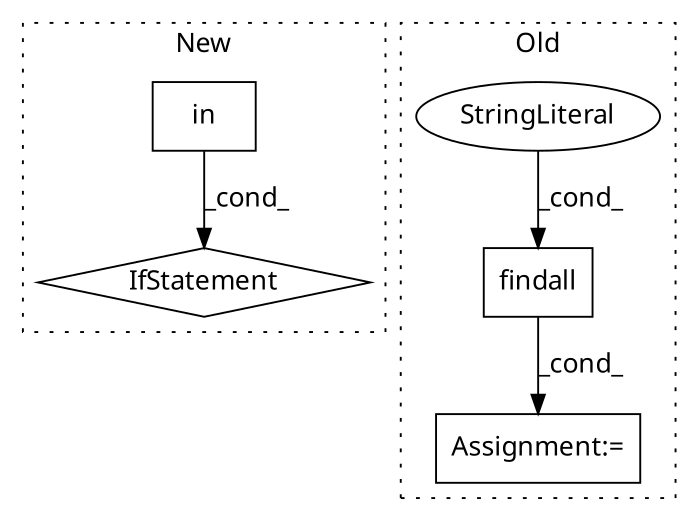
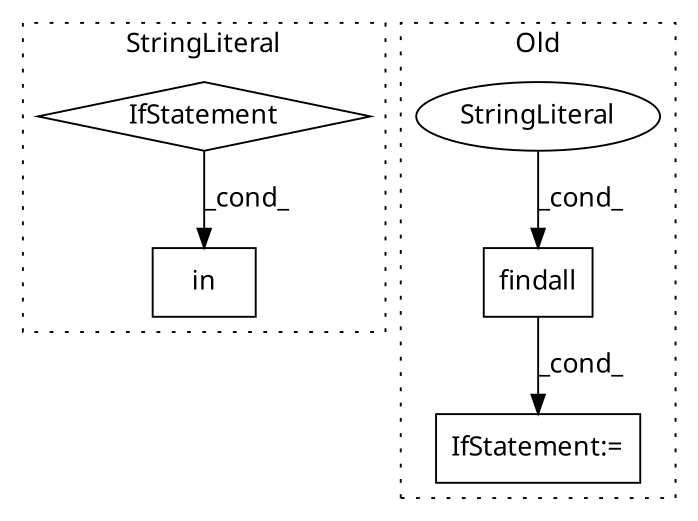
(204, 45) -> (204, 45)
(204, 190) -> (204, 190)
(538, 448) -> (538, 448)
